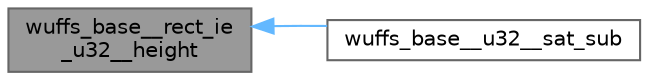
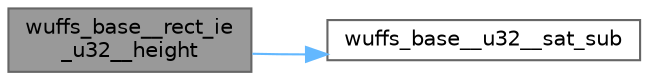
(300, 26) -> (279, 54)
